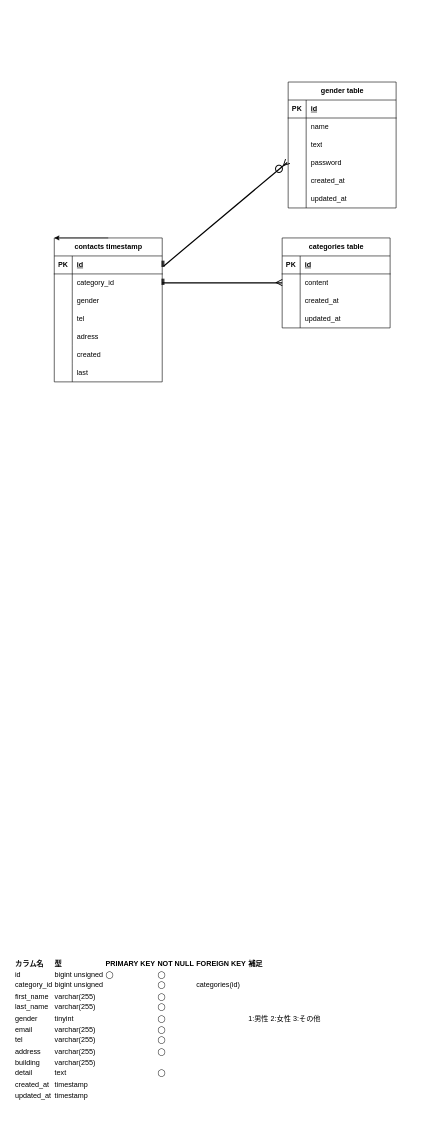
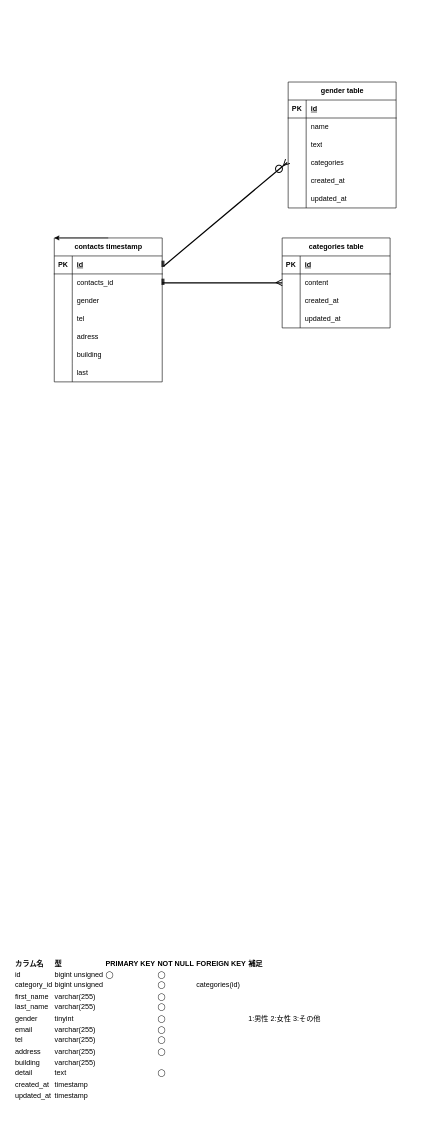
(327, 163) -> (330, 163)
(98, 283) -> (98, 283)
(91, 355) -> (90, 355)
